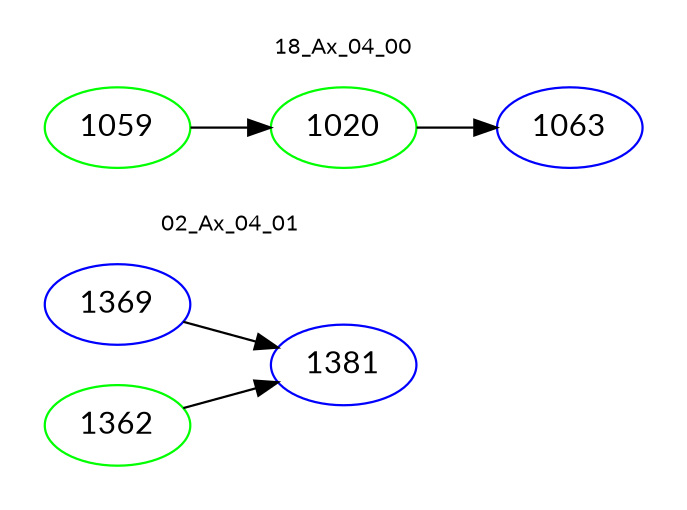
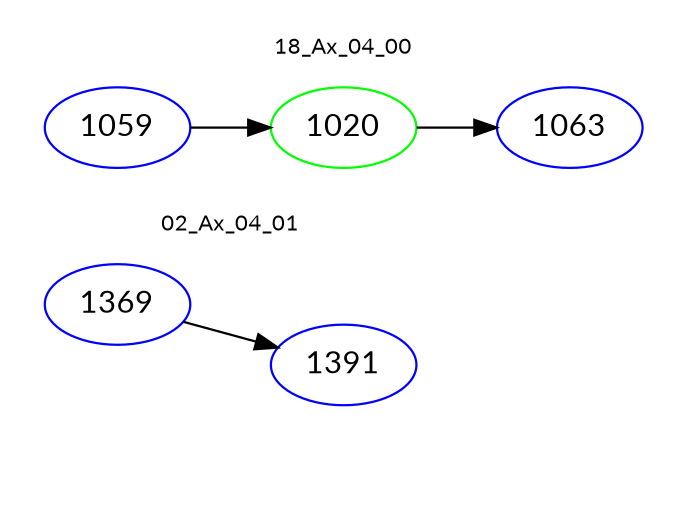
(118, 128) -> (118, 128)
(344, 365) -> (344, 365)
(118, 425) -> none
